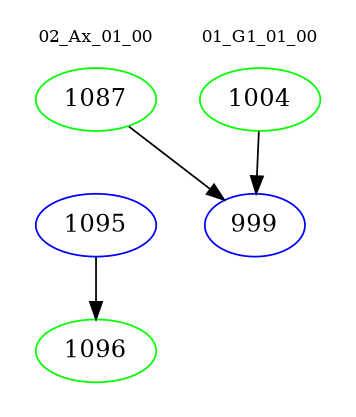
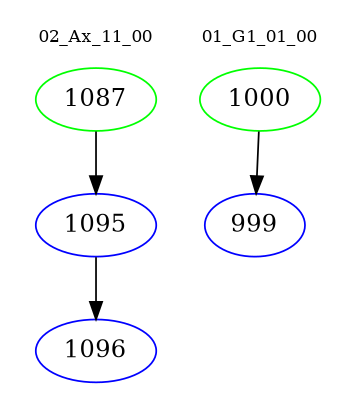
(96, 38) -> (96, 38)
(260, 100) -> (260, 100)
(159, 150) -> (96, 154)
(96, 351) -> (96, 351)
